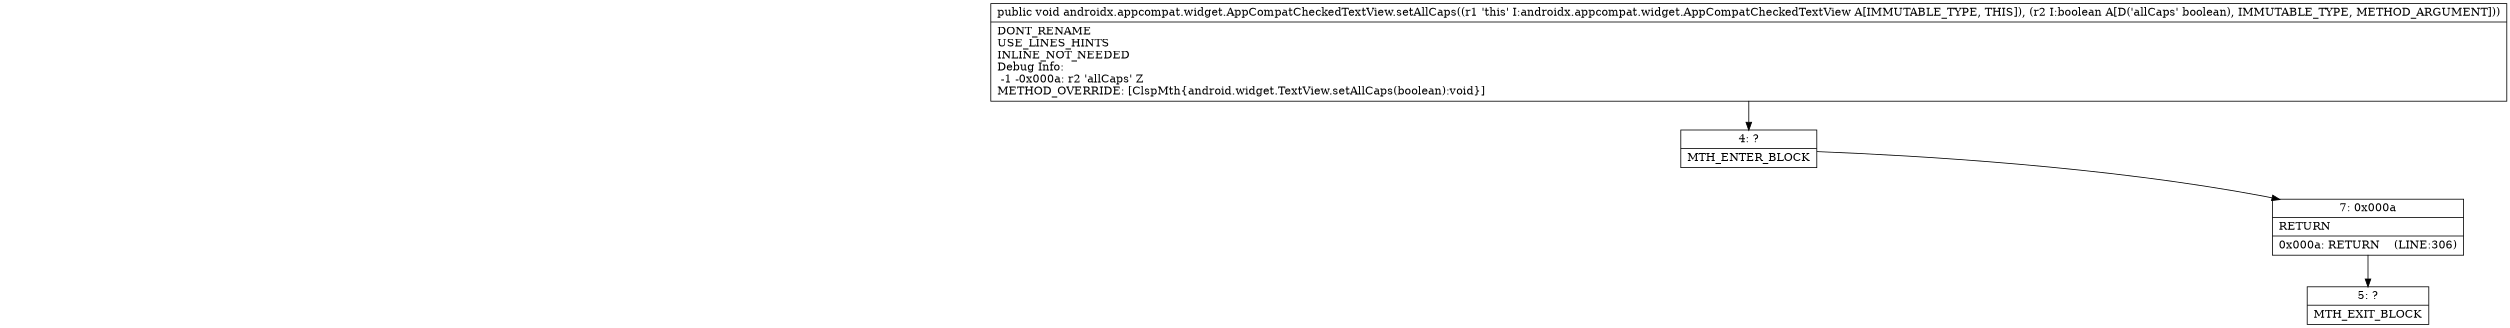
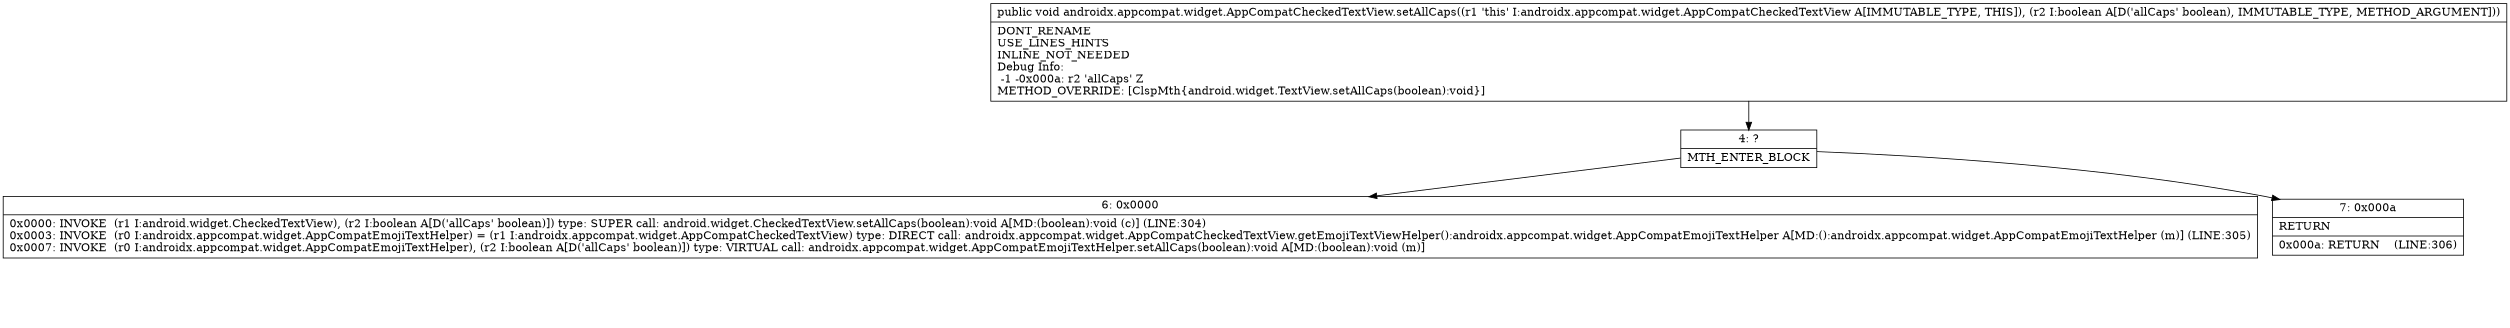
none -> (1130, 227)
(2368, 306) -> none
